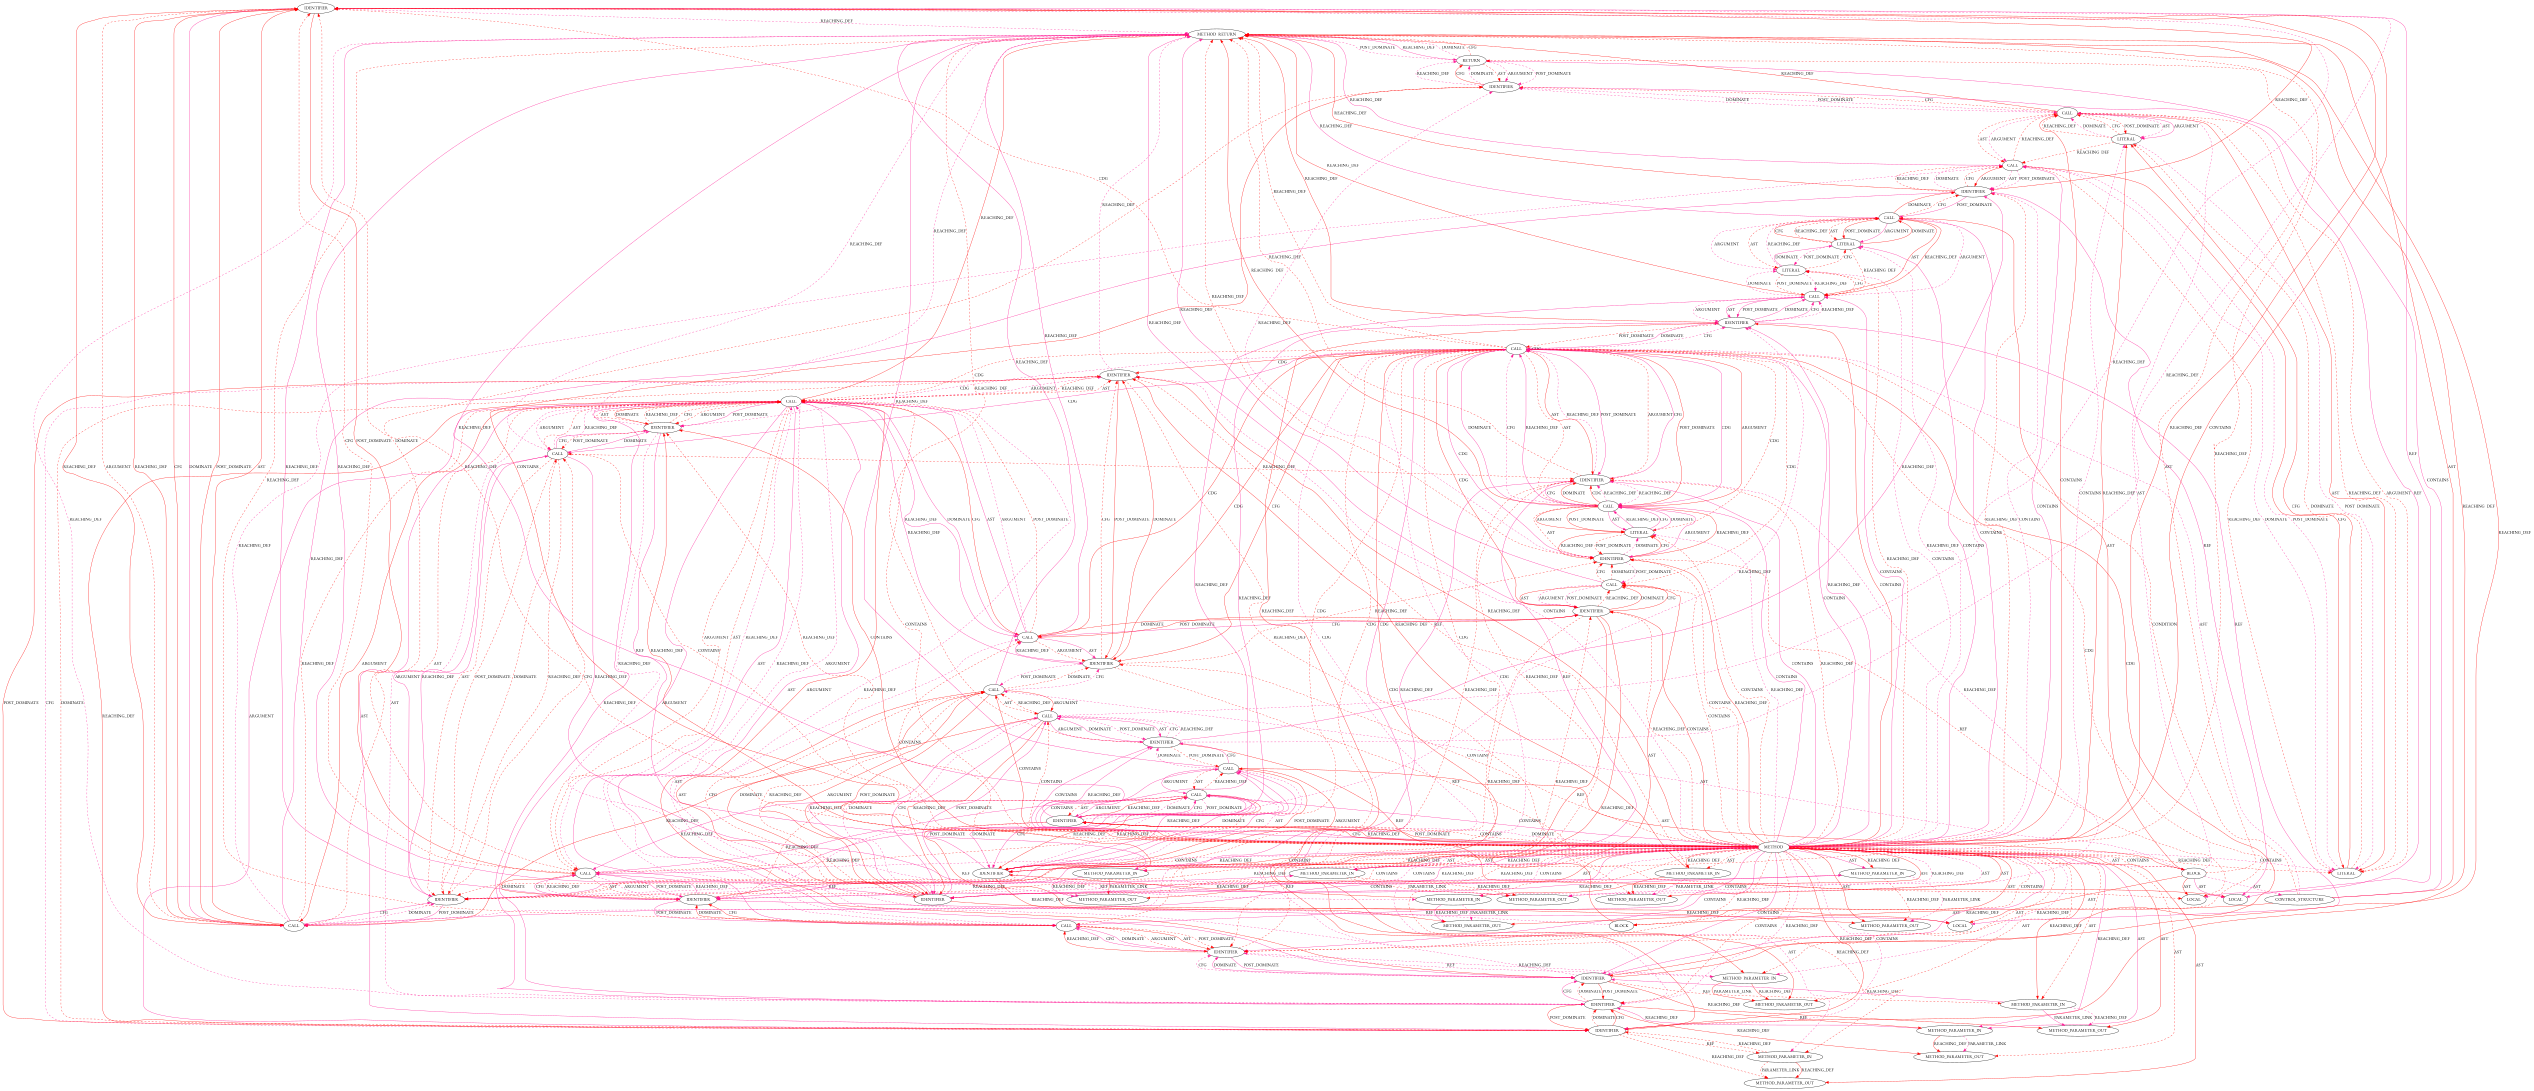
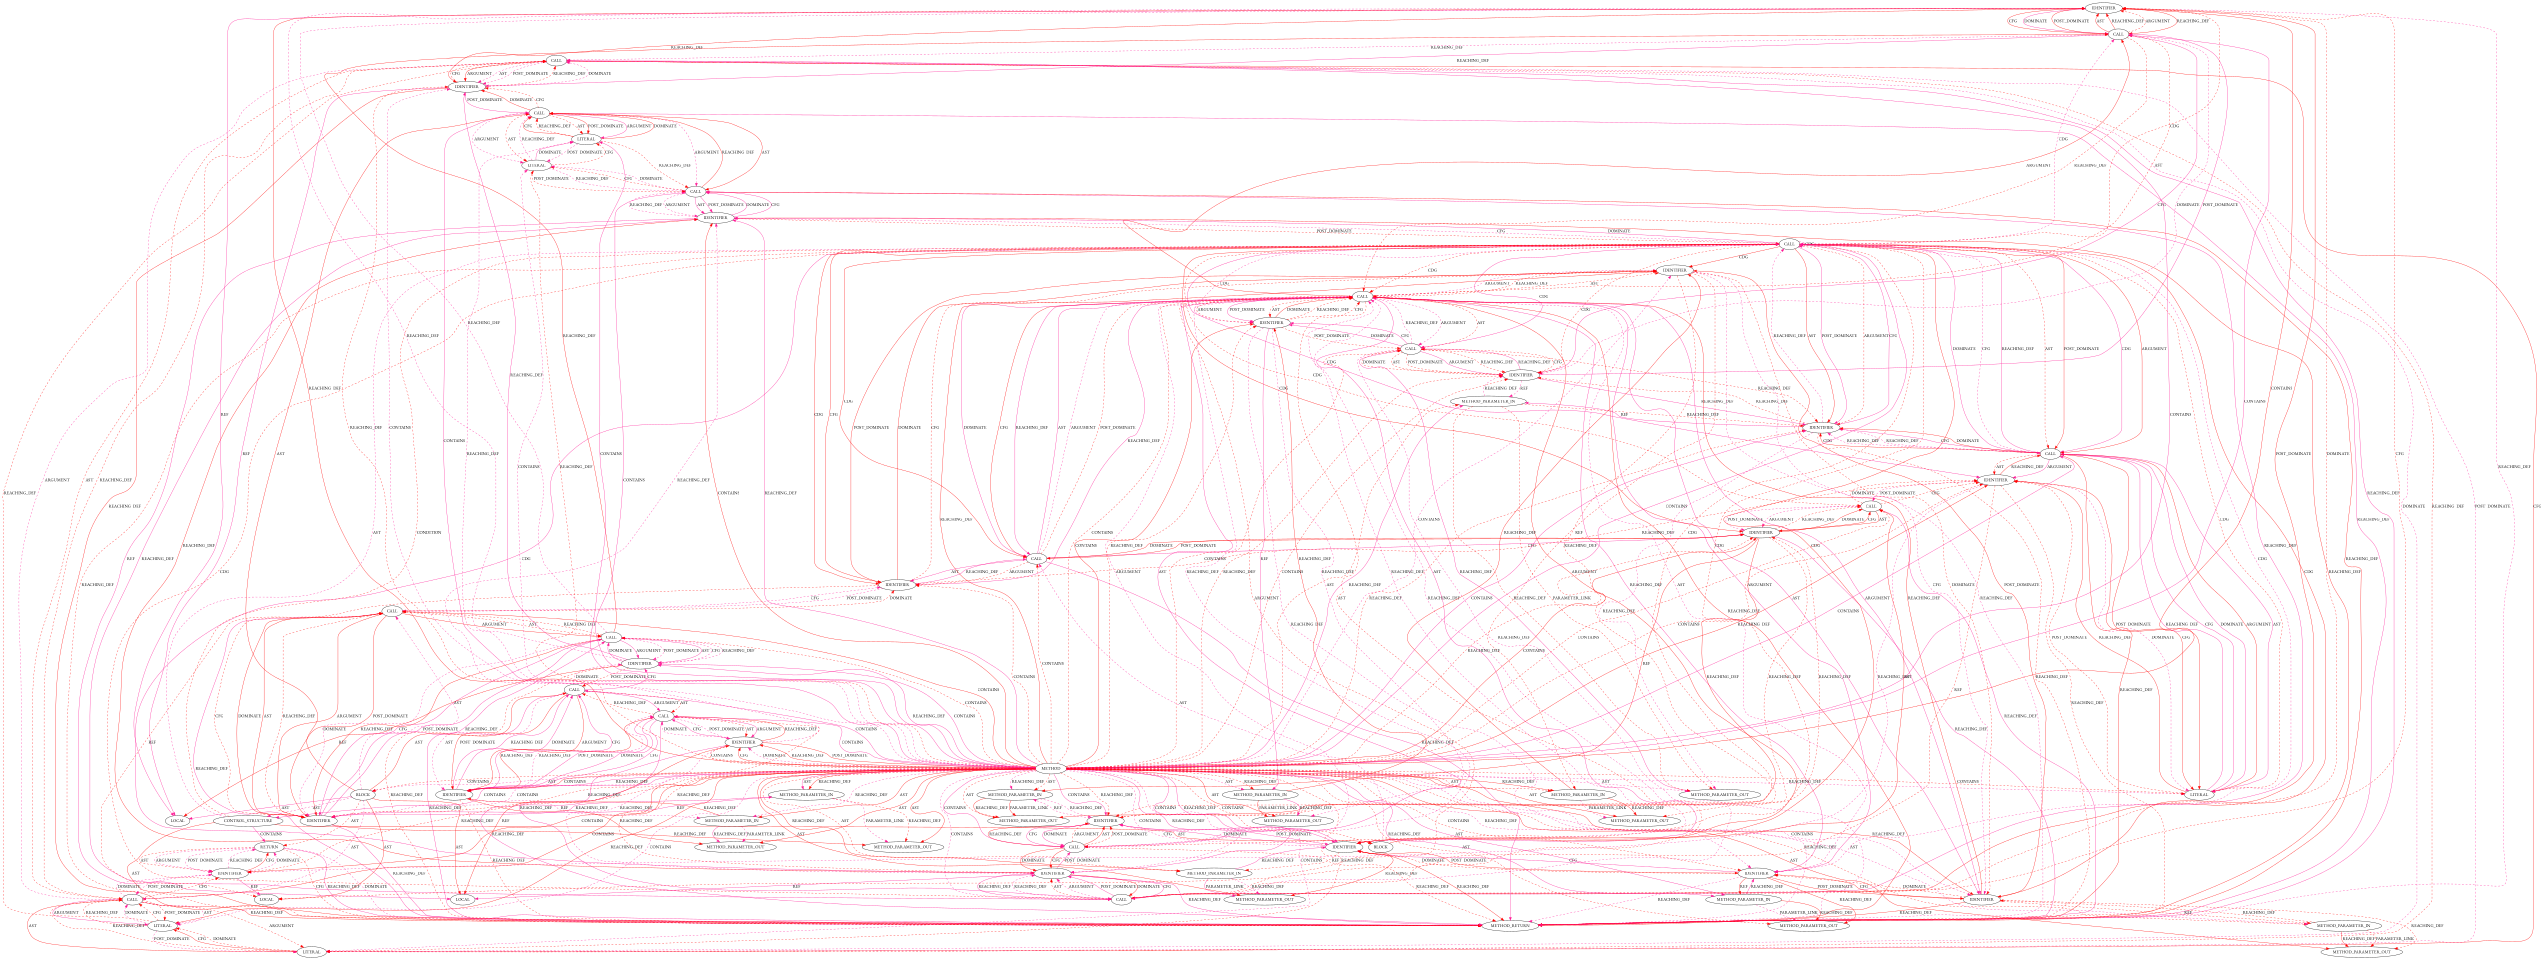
(1350, 44) -> none
none -> (653, 781)
